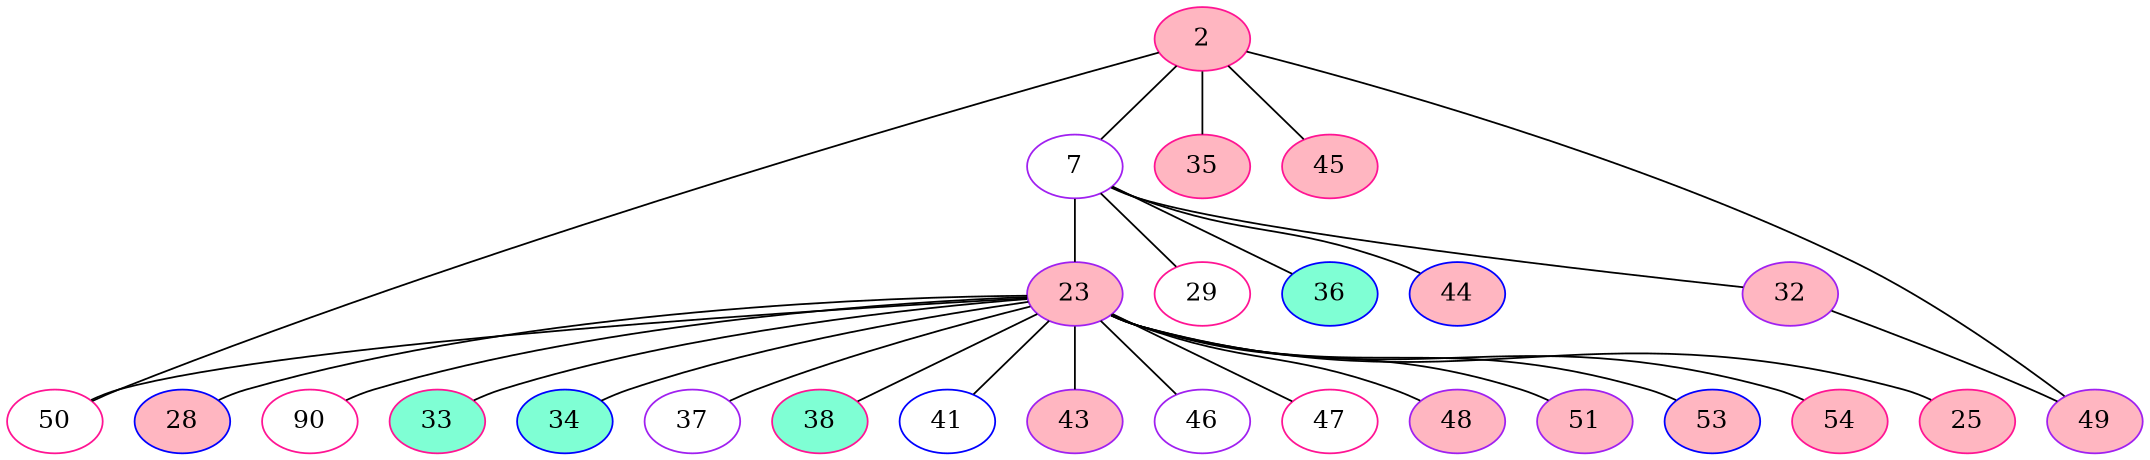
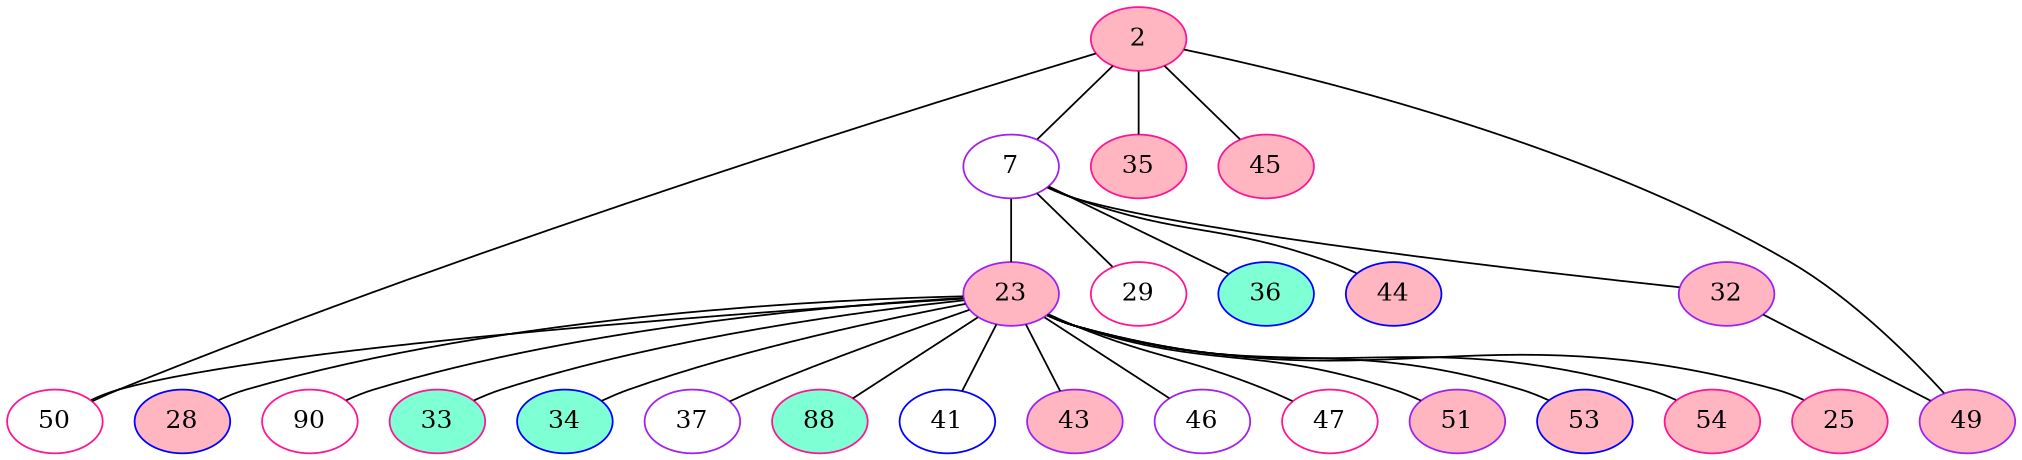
(820, 421) -> (820, 421)
(1457, 421) -> none
